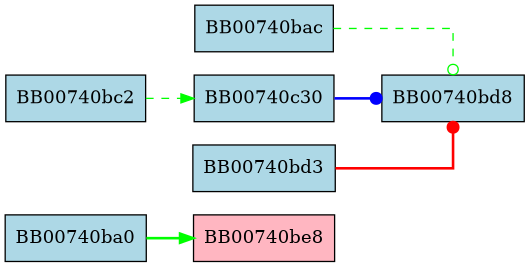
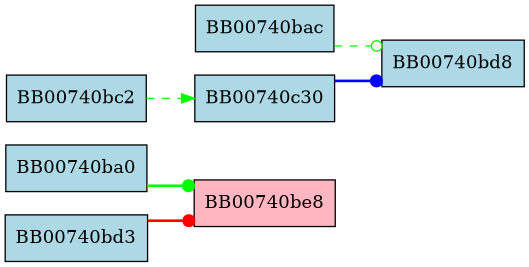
(412, 168) -> (166, 221)
(163, 238) -> (165, 186)
